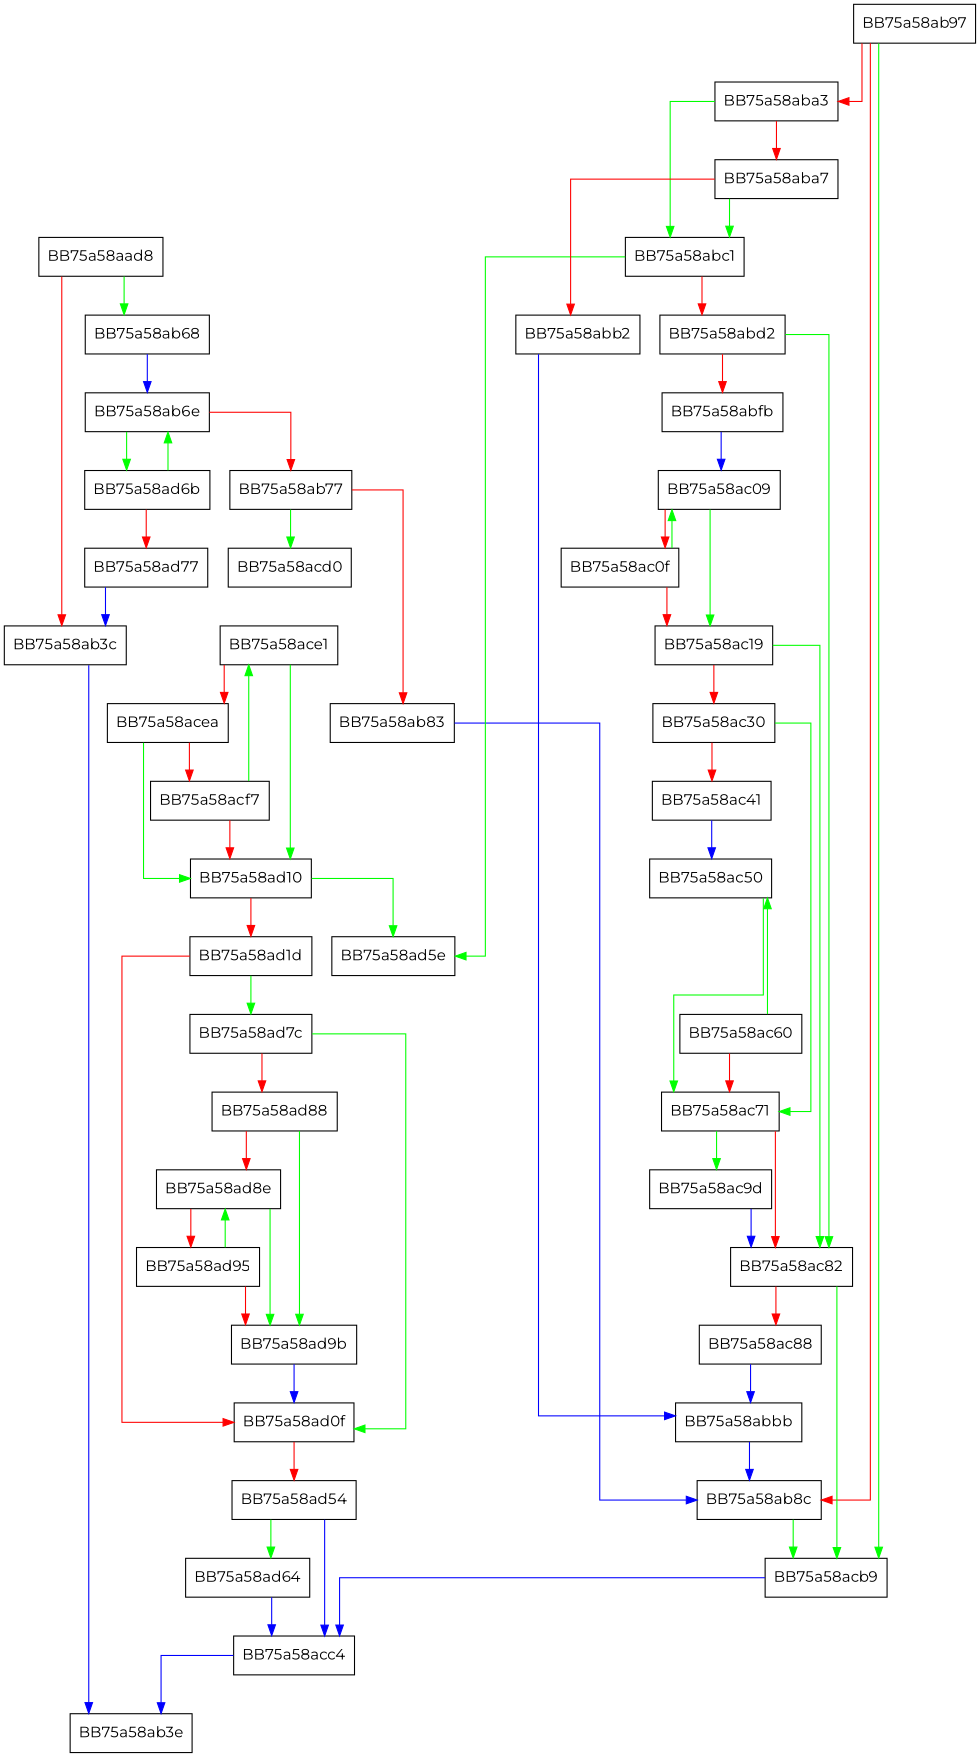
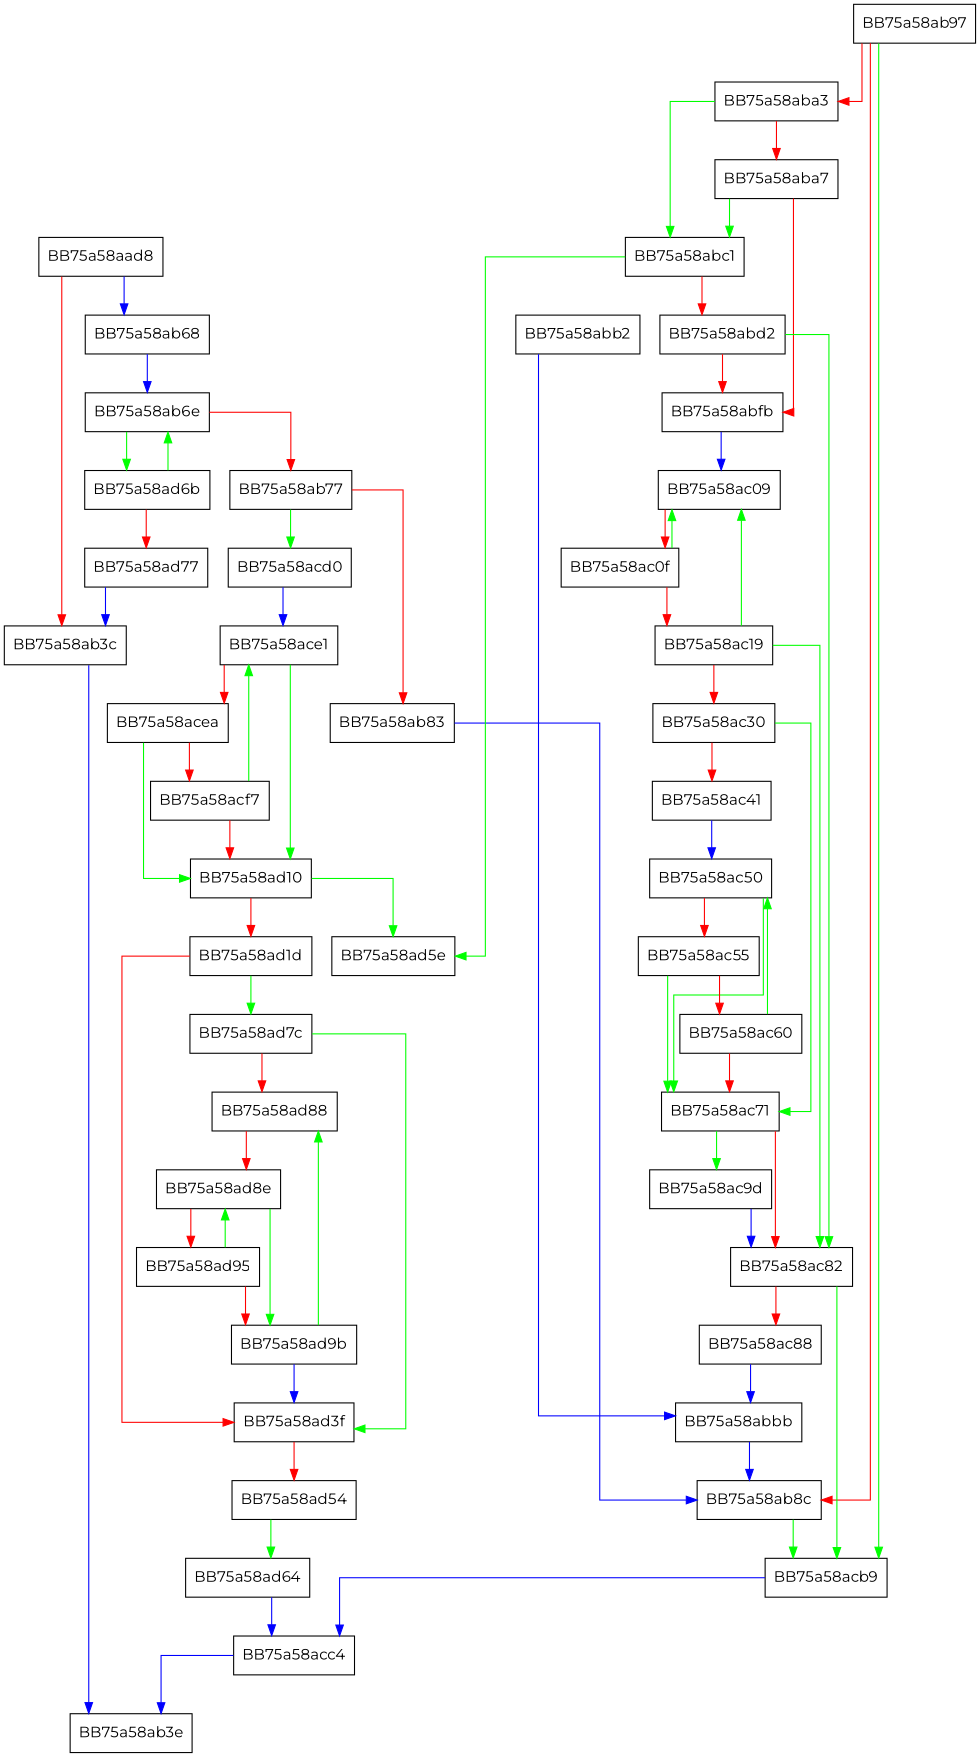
(580, 179) -> (793, 306)
(124, 290) -> (124, 290)
(710, 562) -> (741, 573)
none -> (283, 601)
none -> (699, 956)
(299, 1223) -> (318, 1234)
(294, 1422) -> (294, 1422)
(325, 1572) -> none
